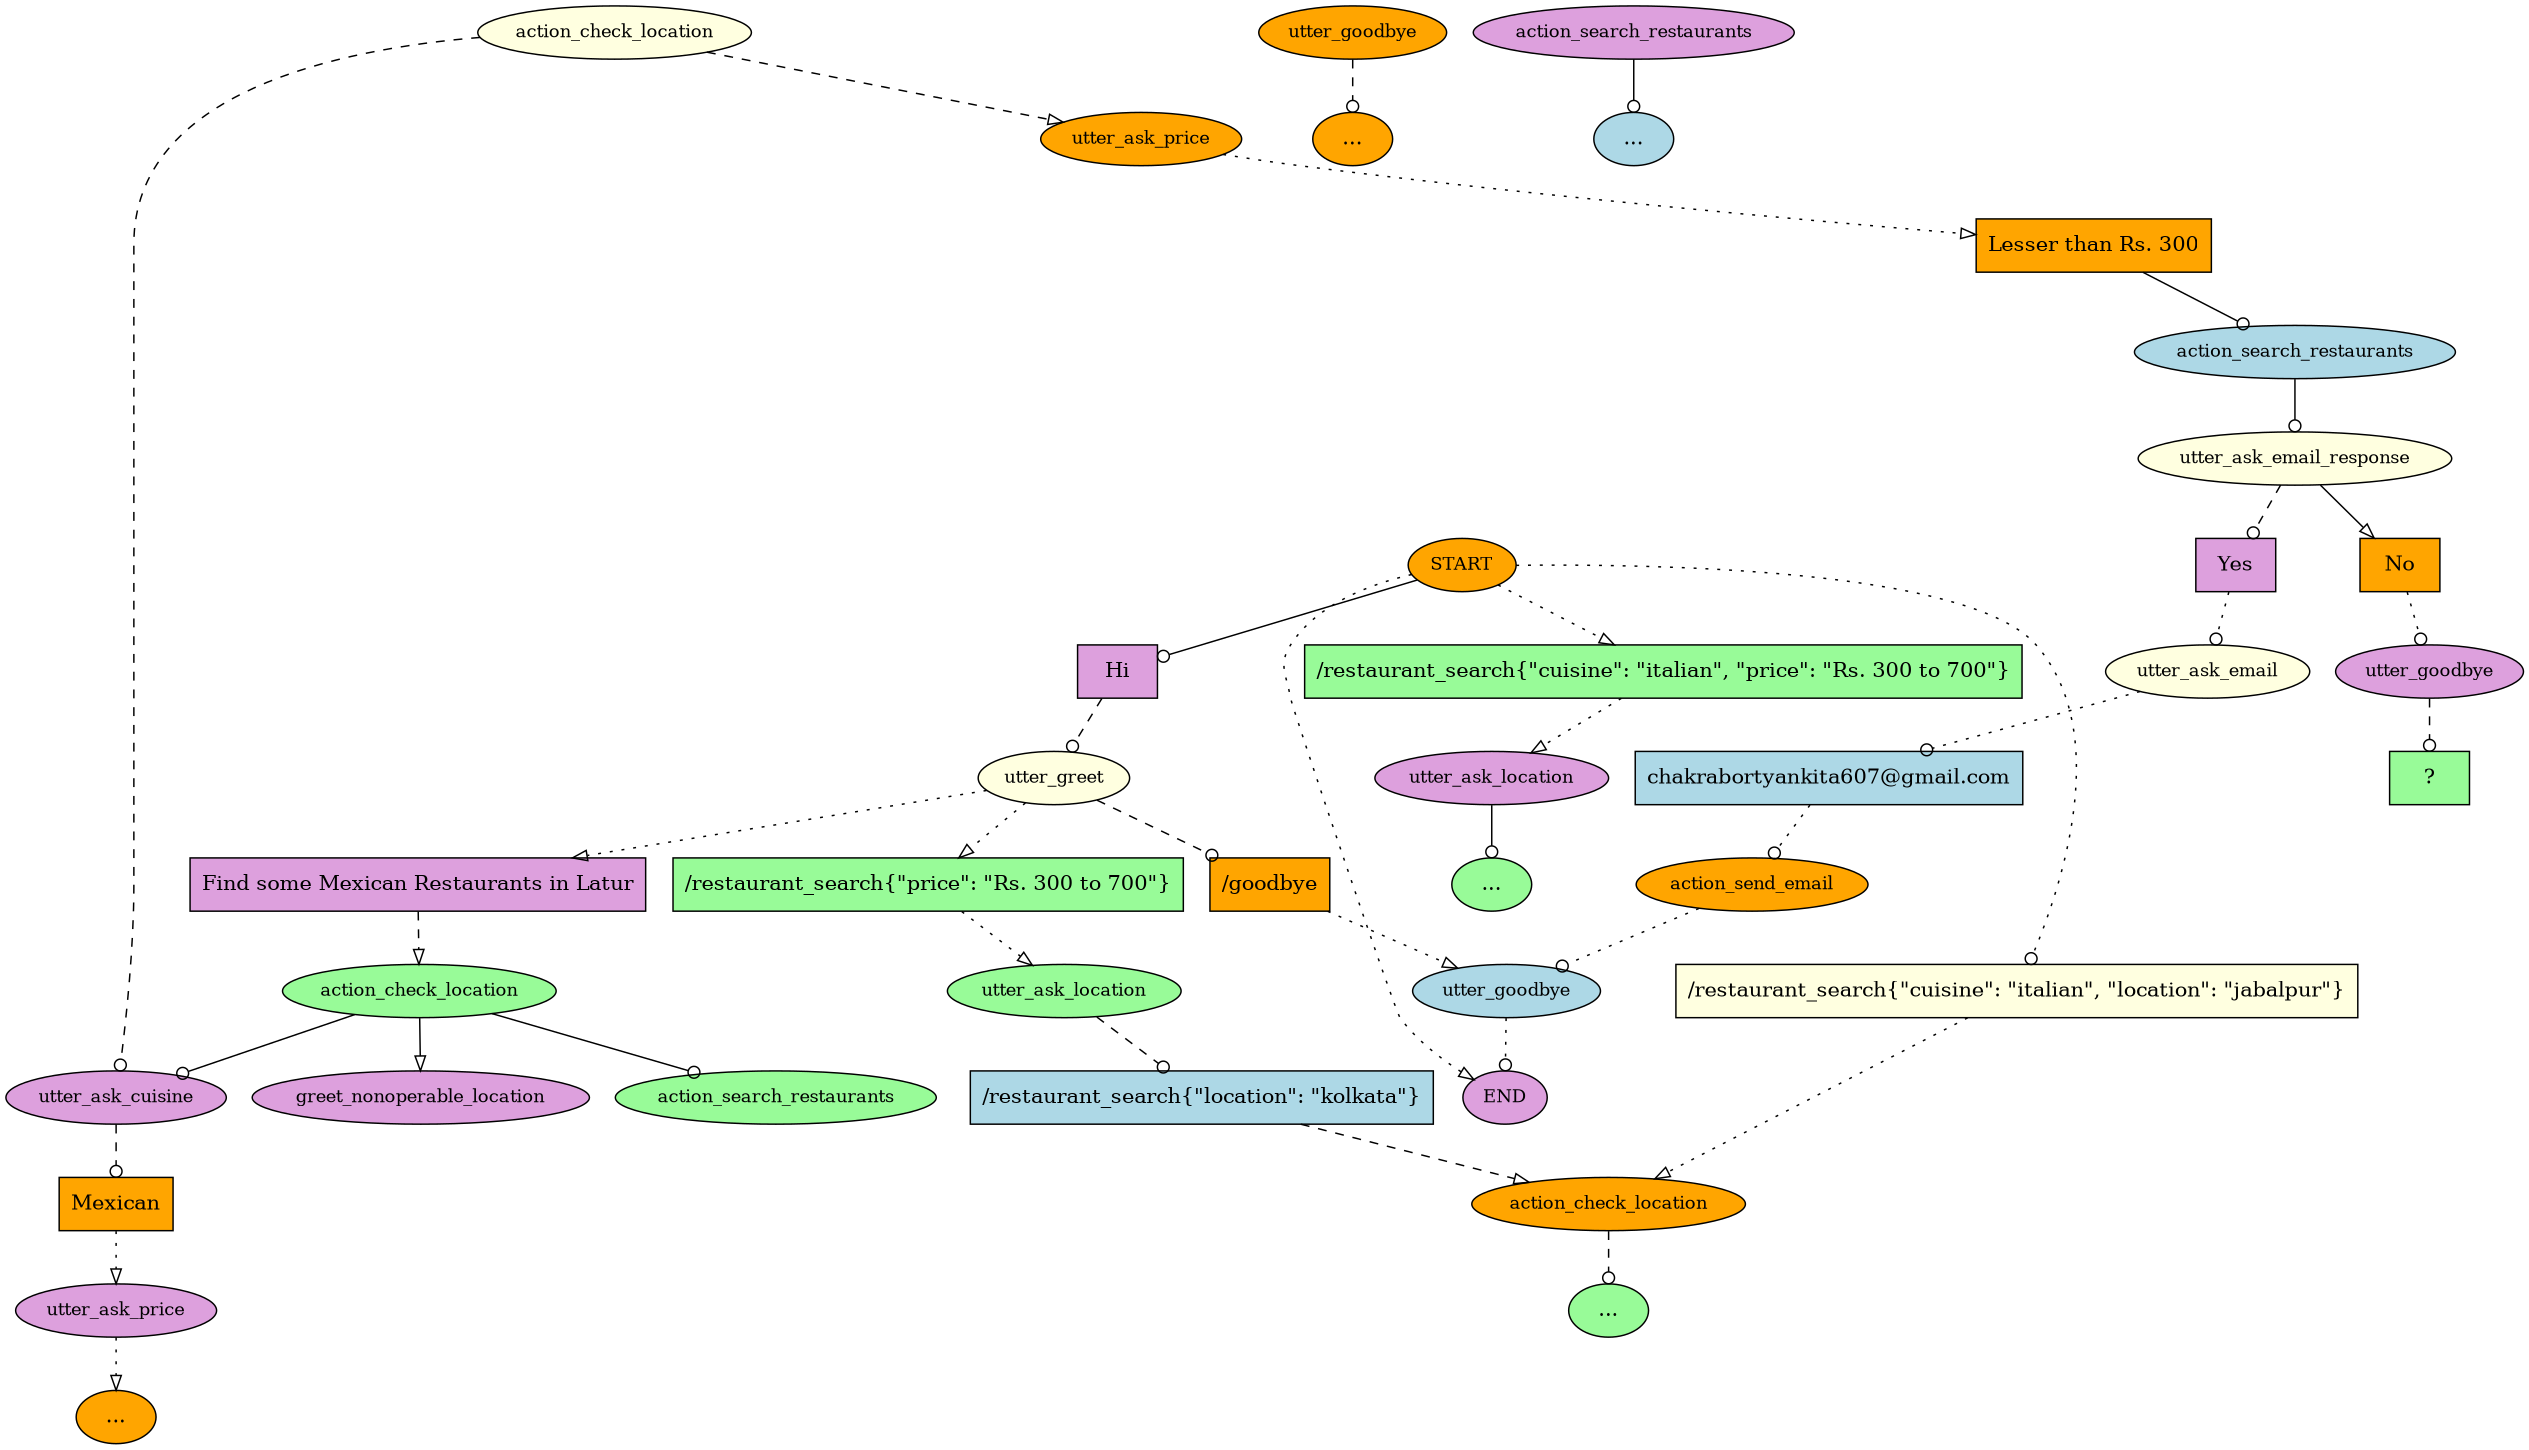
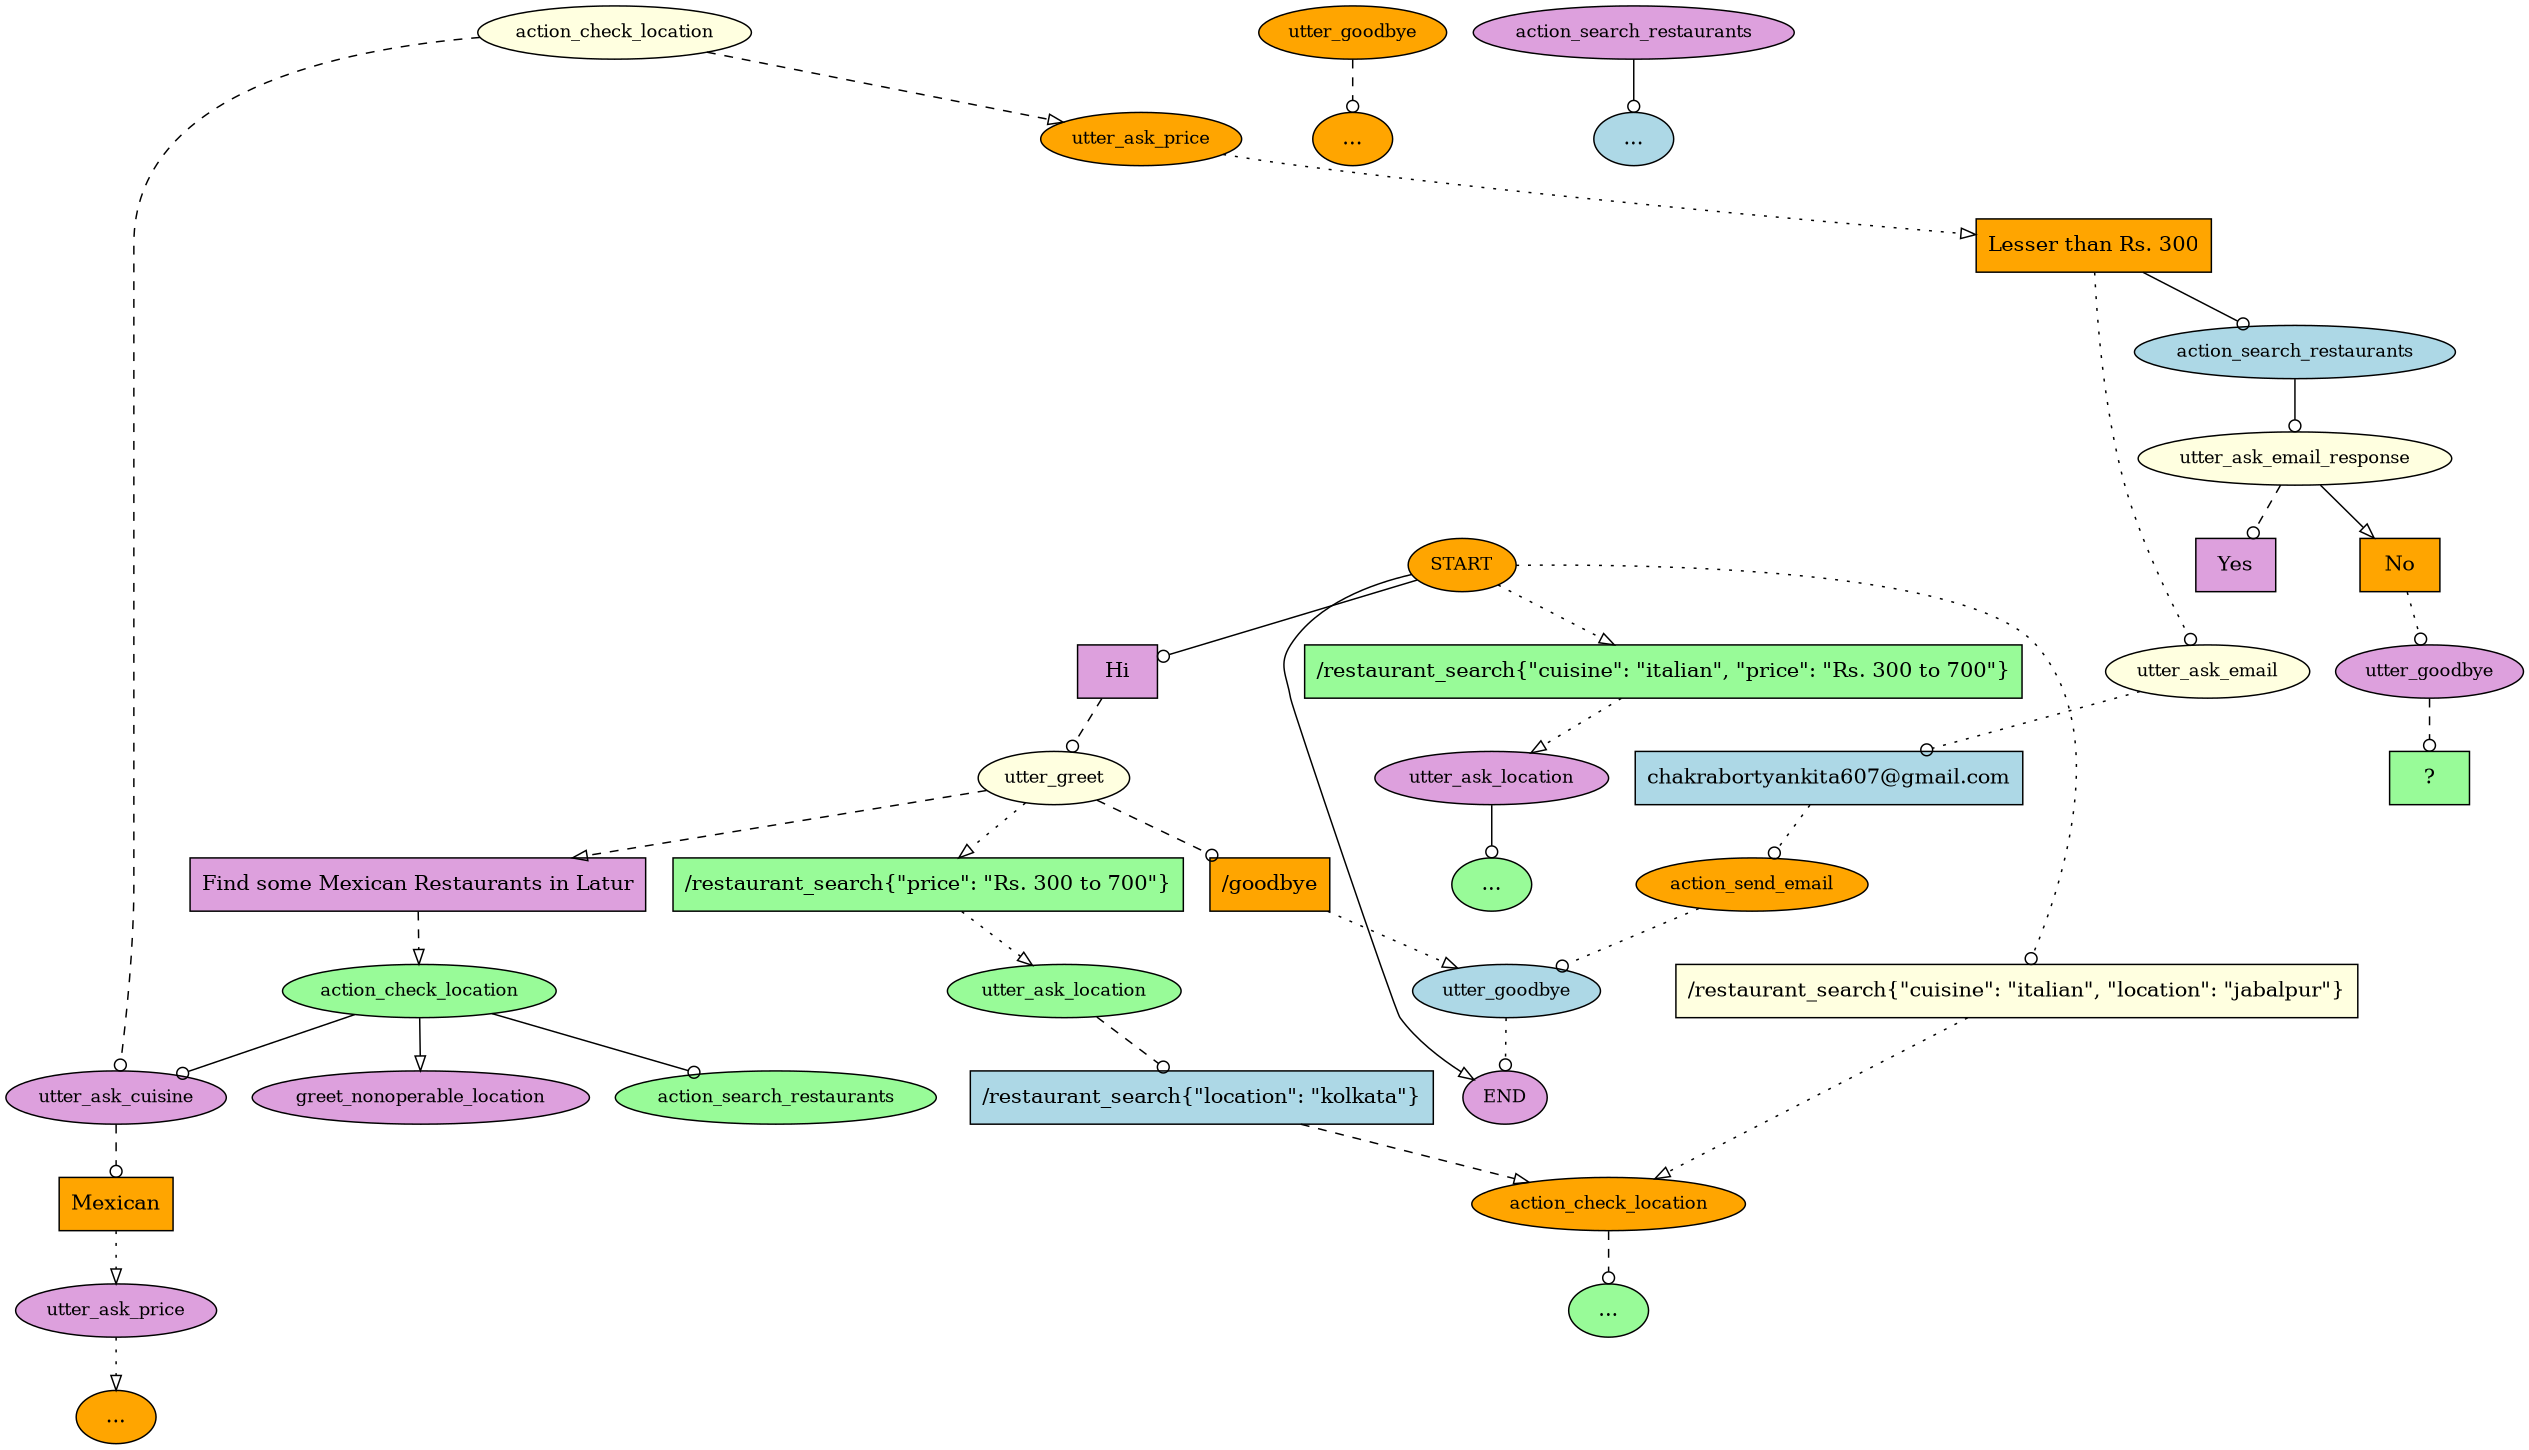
(2223, 613) -> (2118, 459)
(1325, 803) -> (1325, 803)
(787, 823) -> (787, 823)
